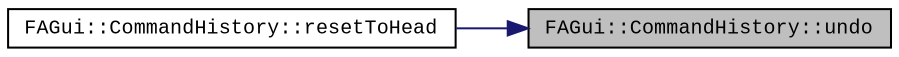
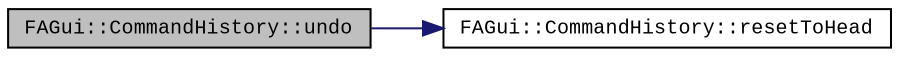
(482, 28) -> (397, 28)
